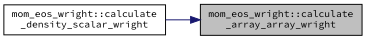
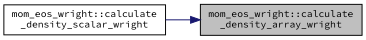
(281, 20) -> (281, 20)
